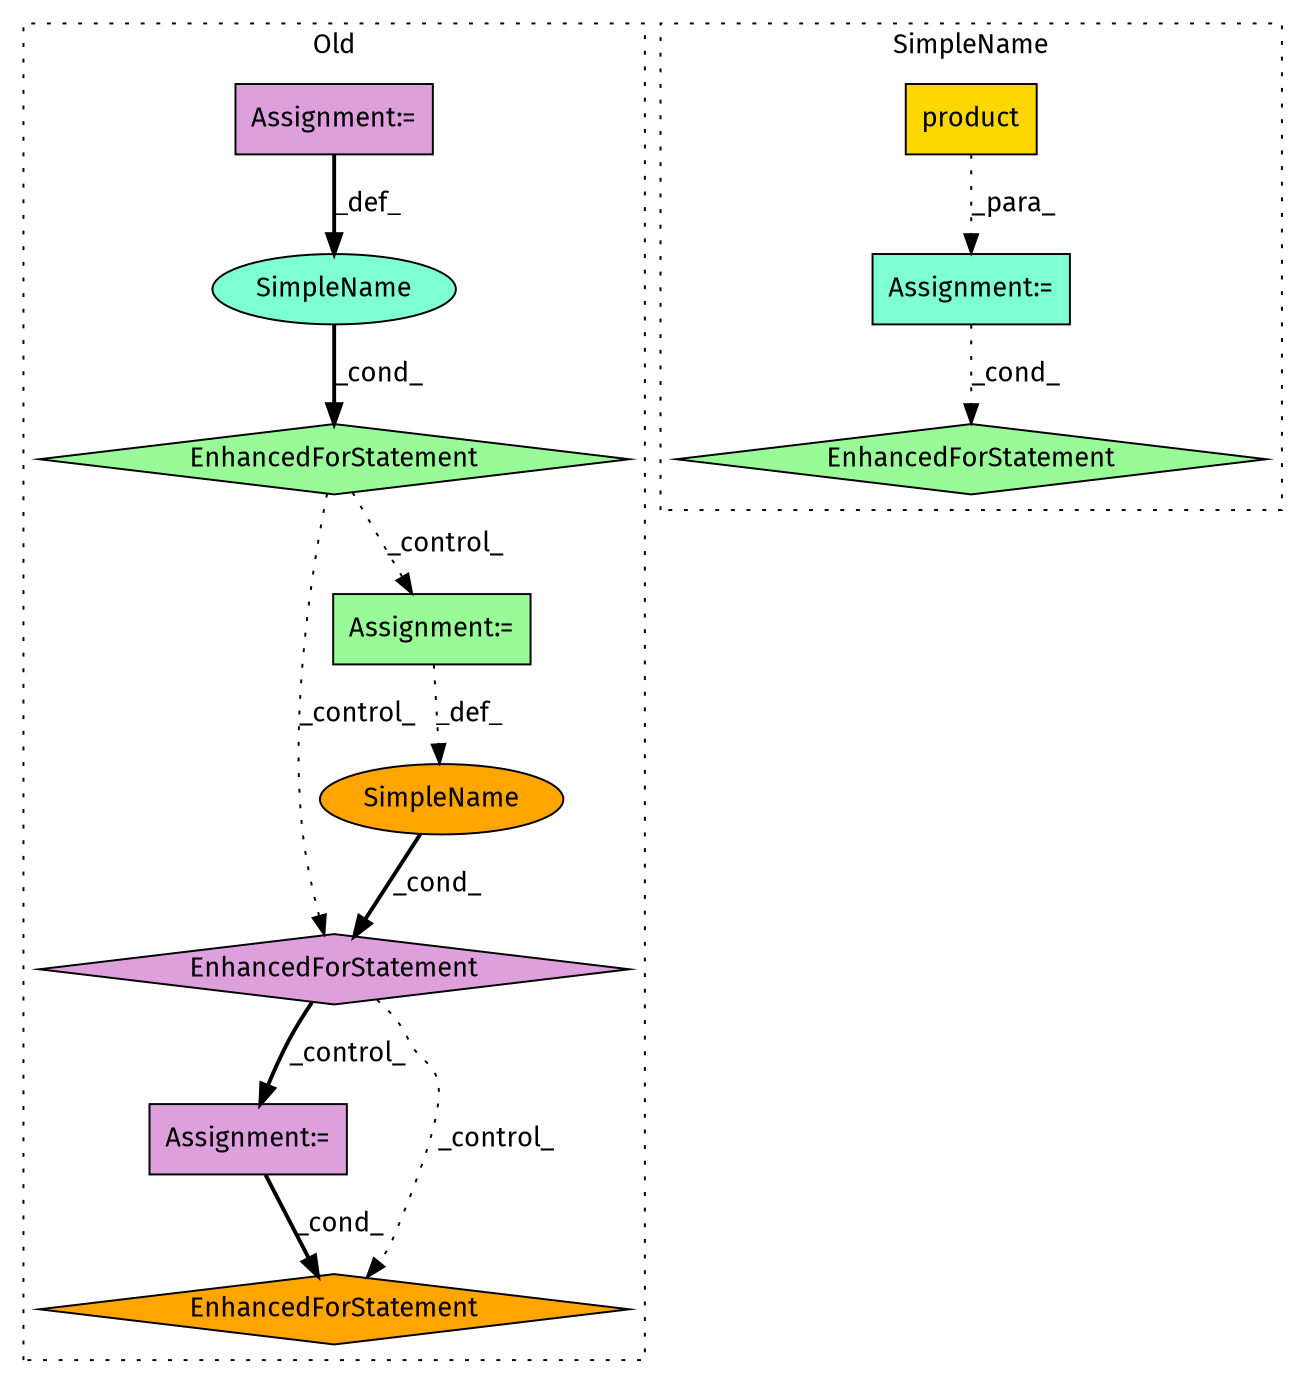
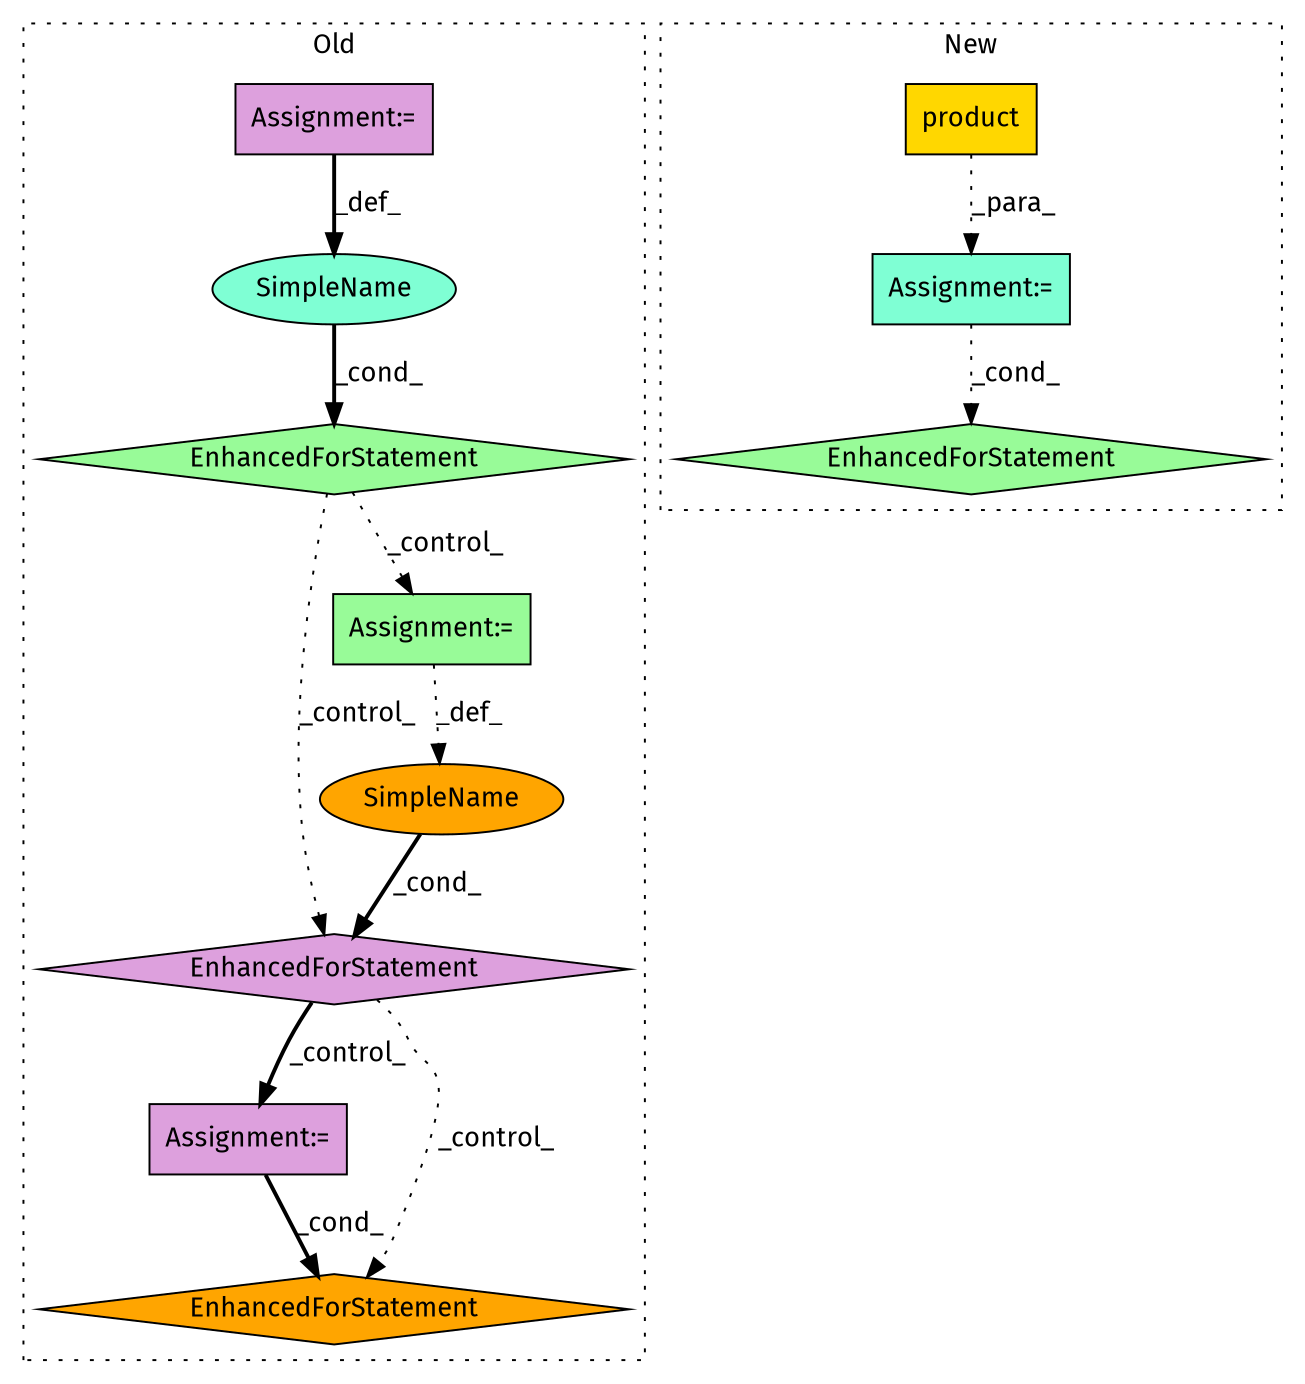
(971, 46) -> (971, 46)
